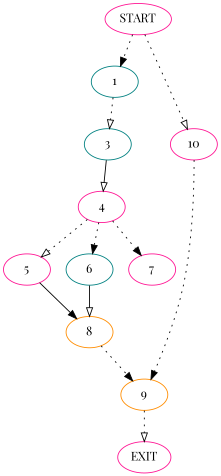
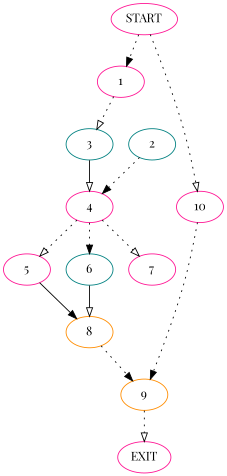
(115, 82) -> (121, 82)
none -> (152, 144)
(124, 235) -> (118, 235)
